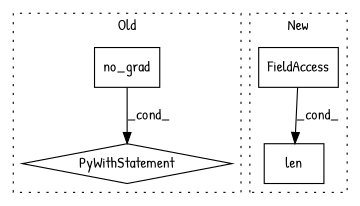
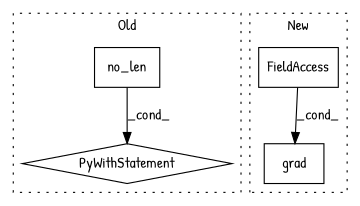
(127, 67) -> (127, 67)
(294, 164) -> (294, 164)
